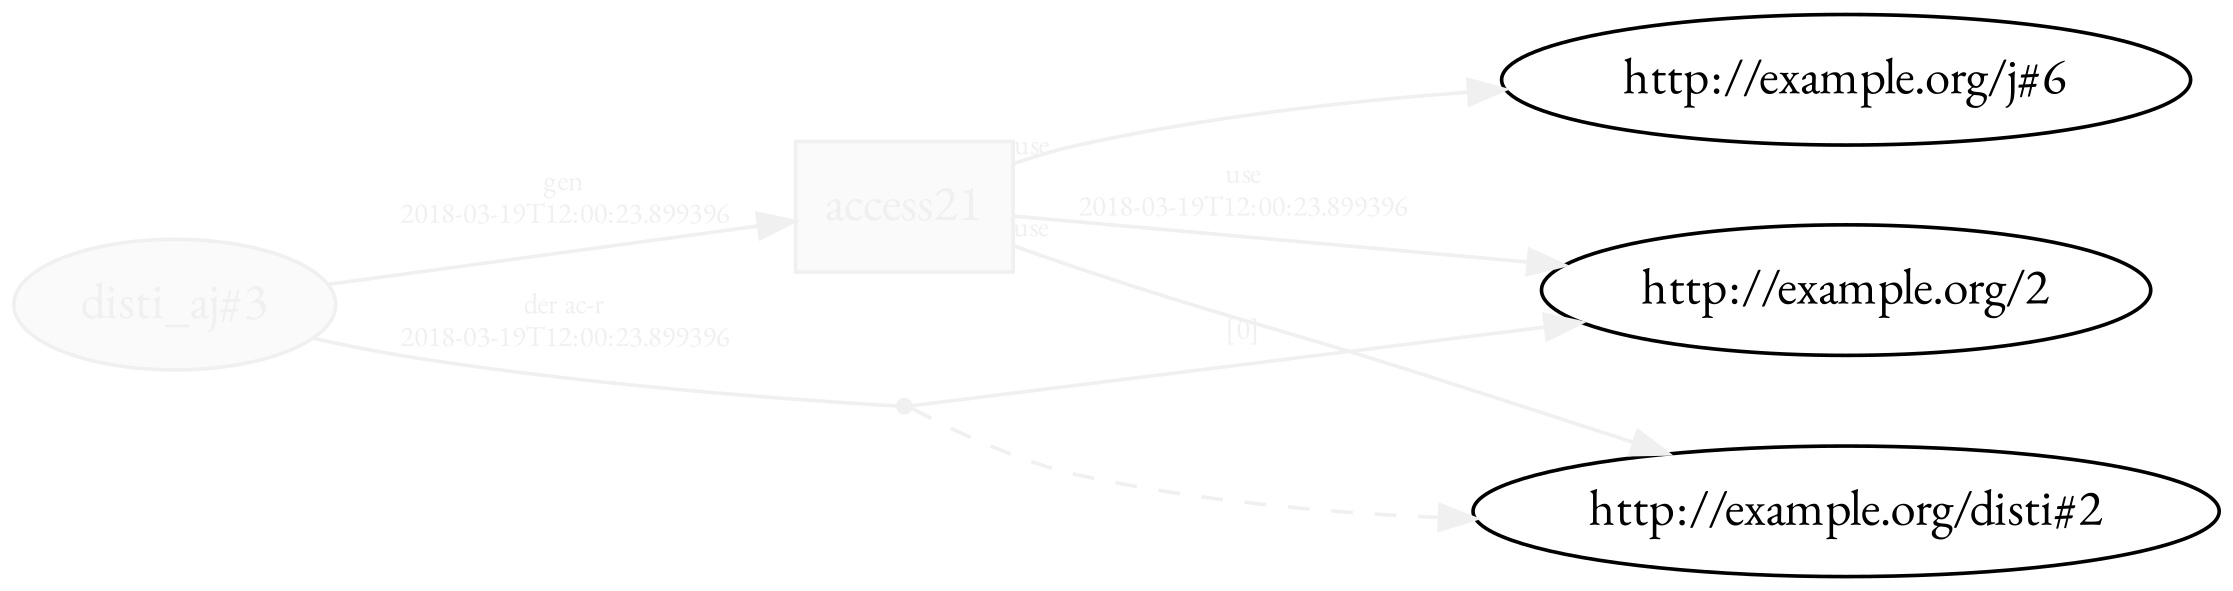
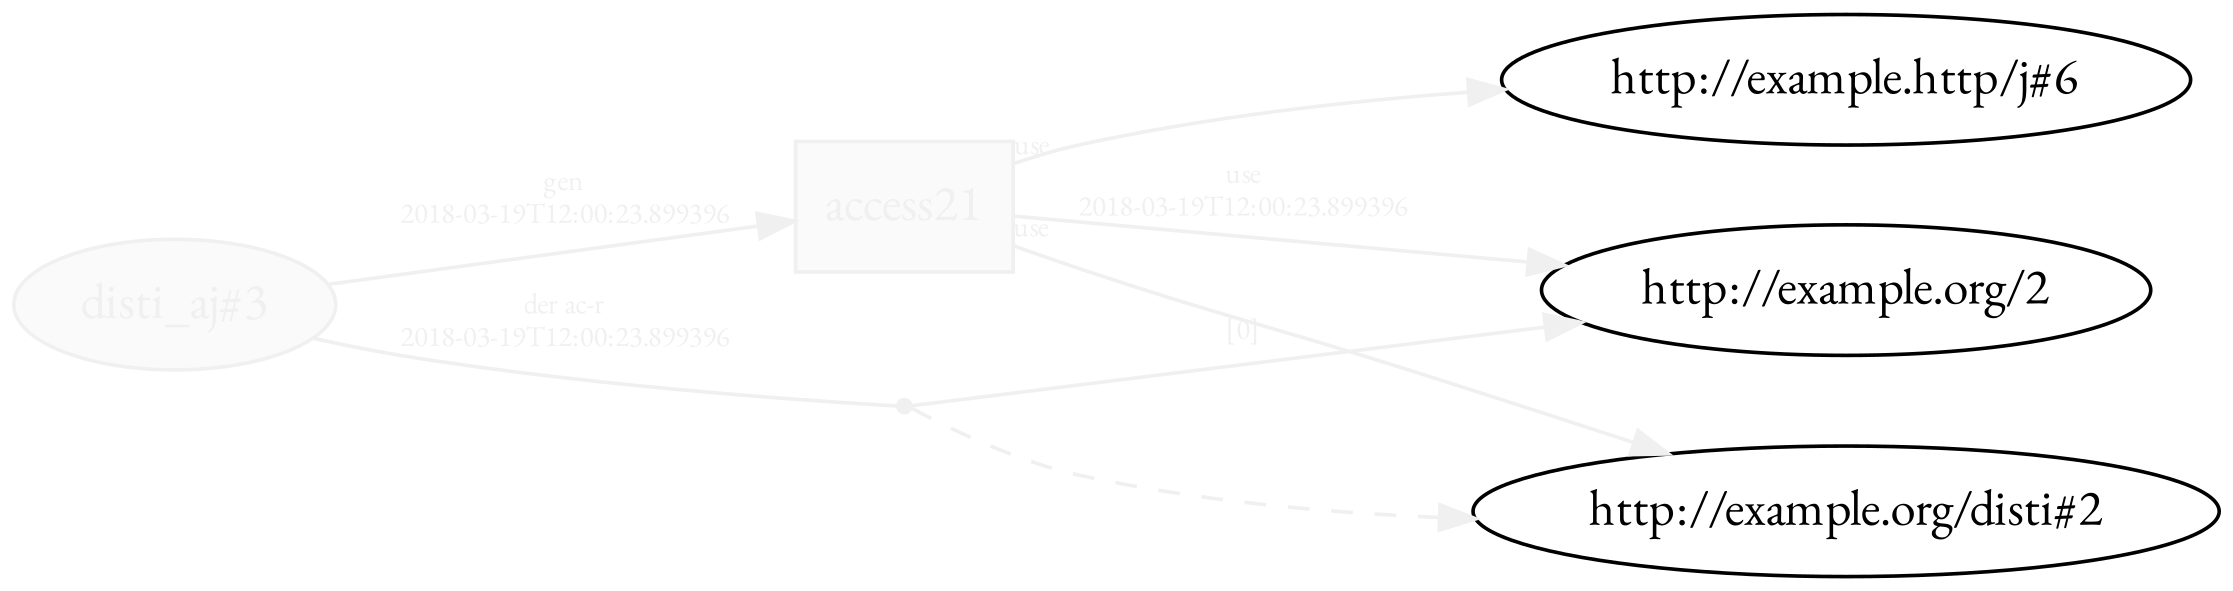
(1846, 80) -> (1846, 80)
